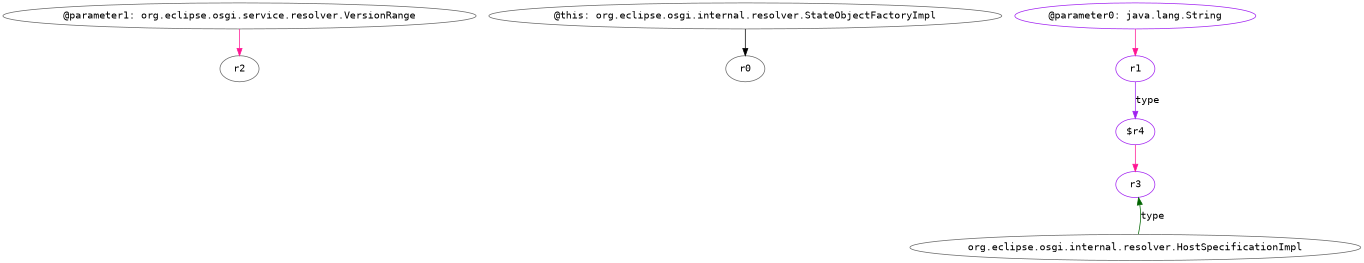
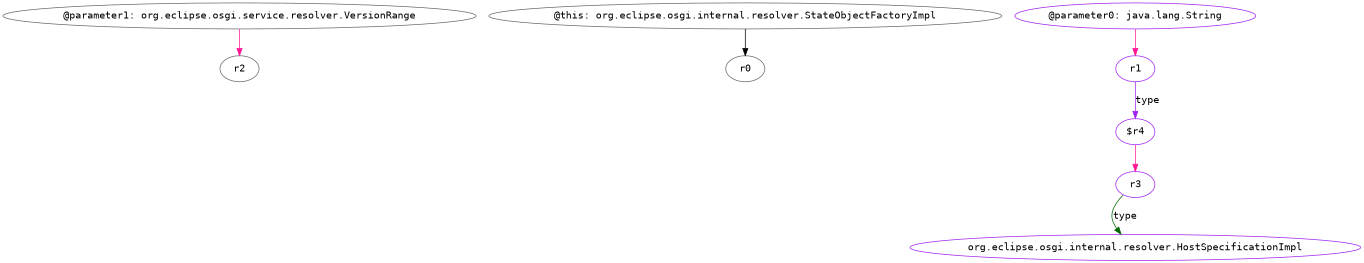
(1141, 220) -> (1113, 211)
(1135, 247) -> (1135, 247)
